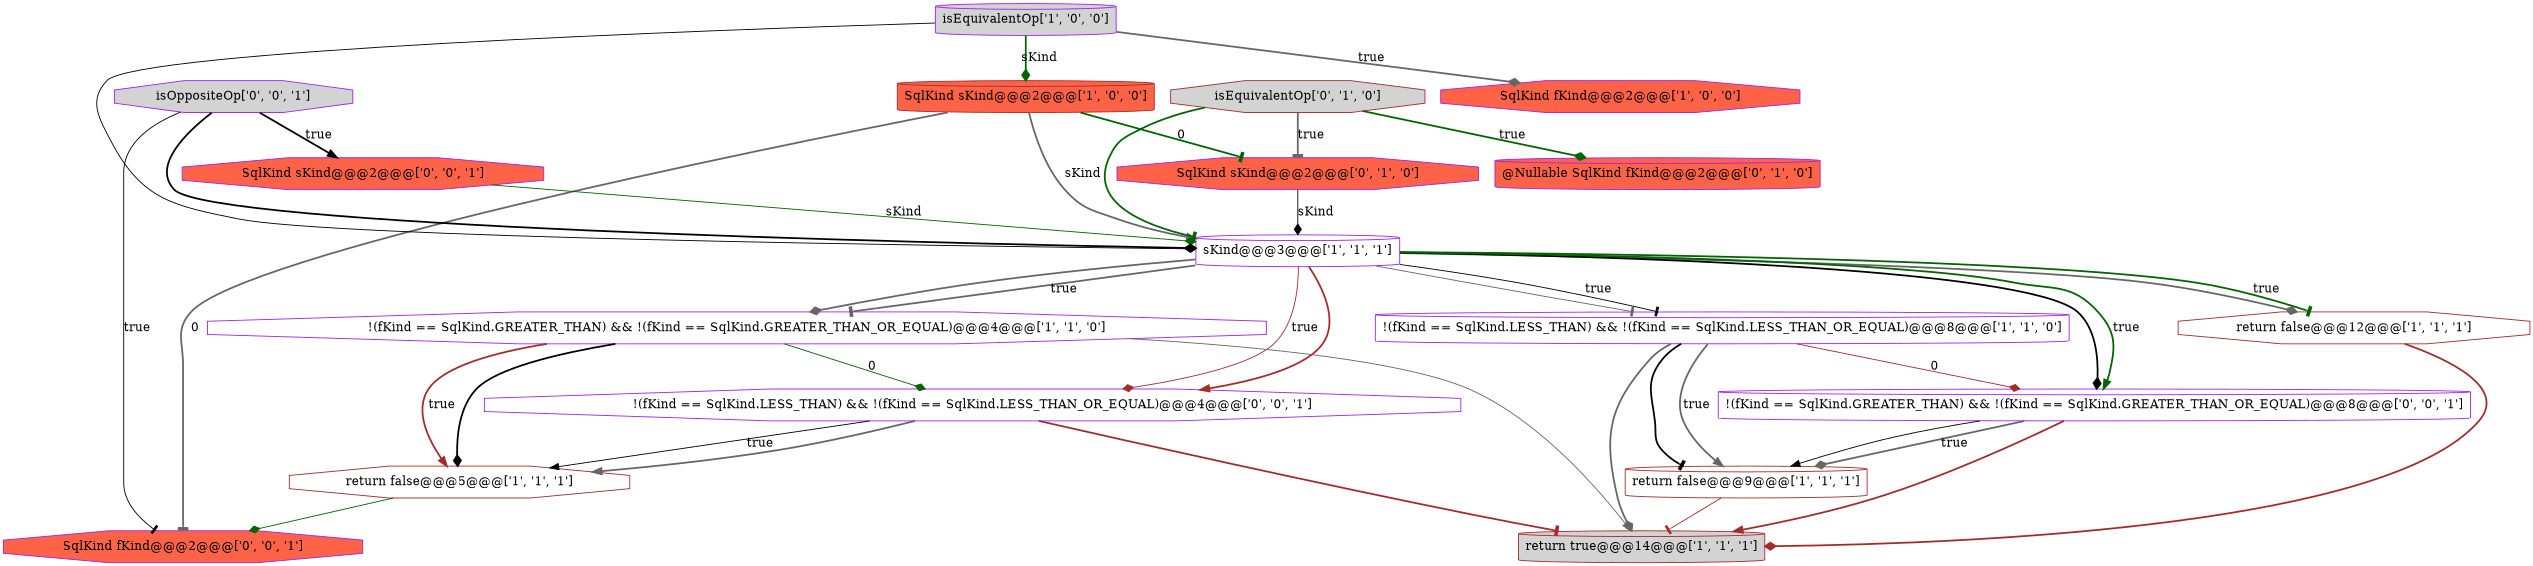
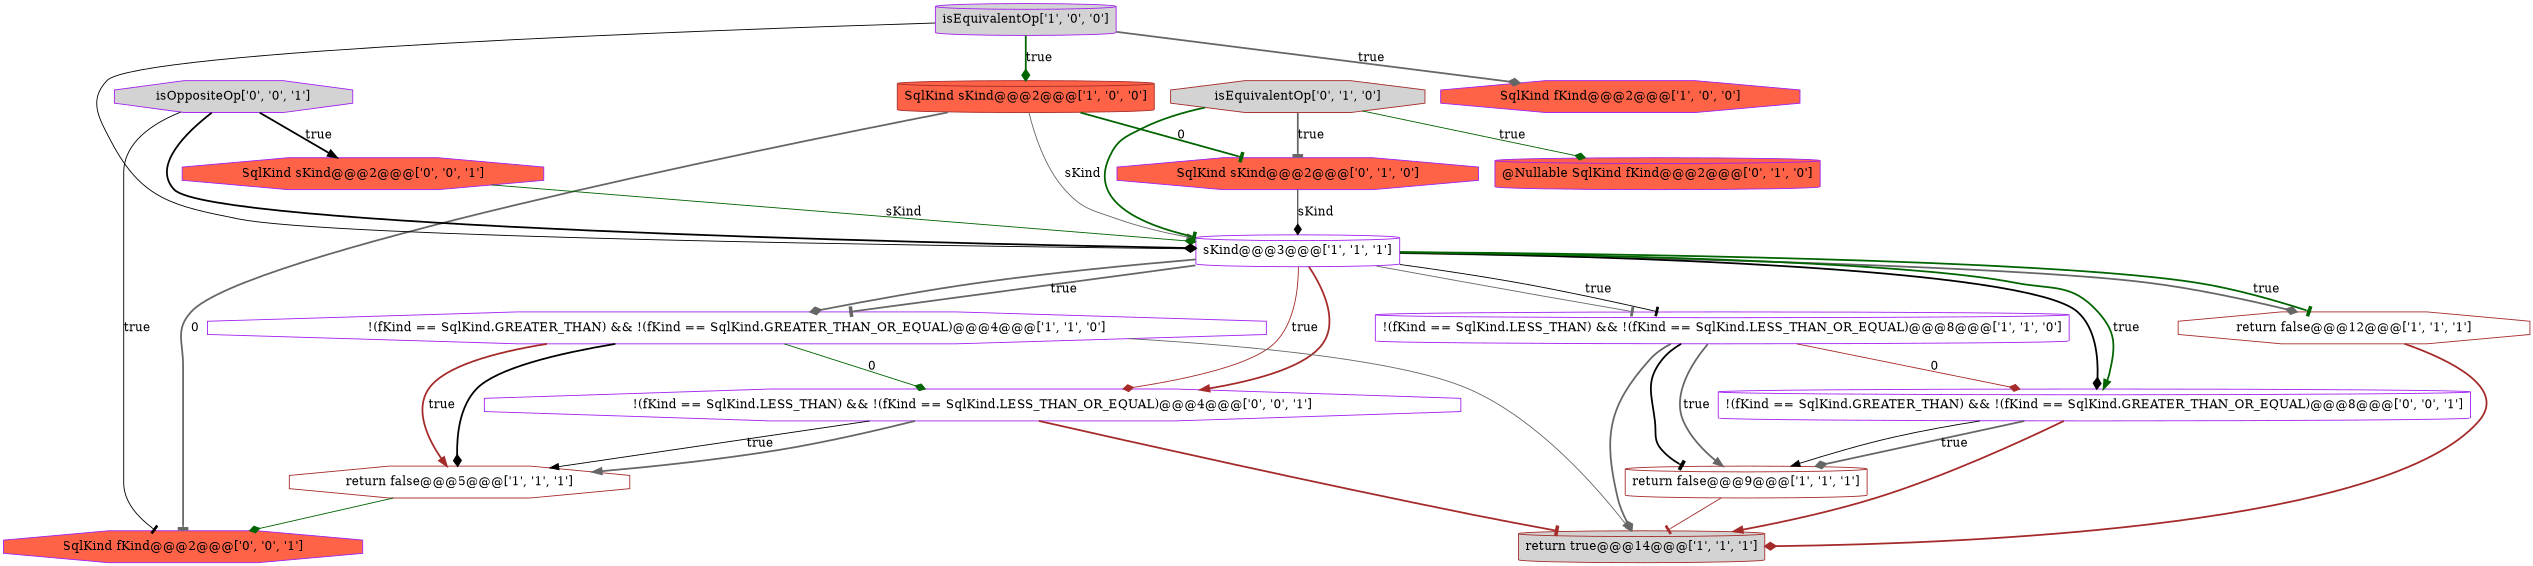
(1039, 58) -> (1039, 58)
(1469, 133) -> (1469, 133)
(1083, 205) -> (1083, 205)
